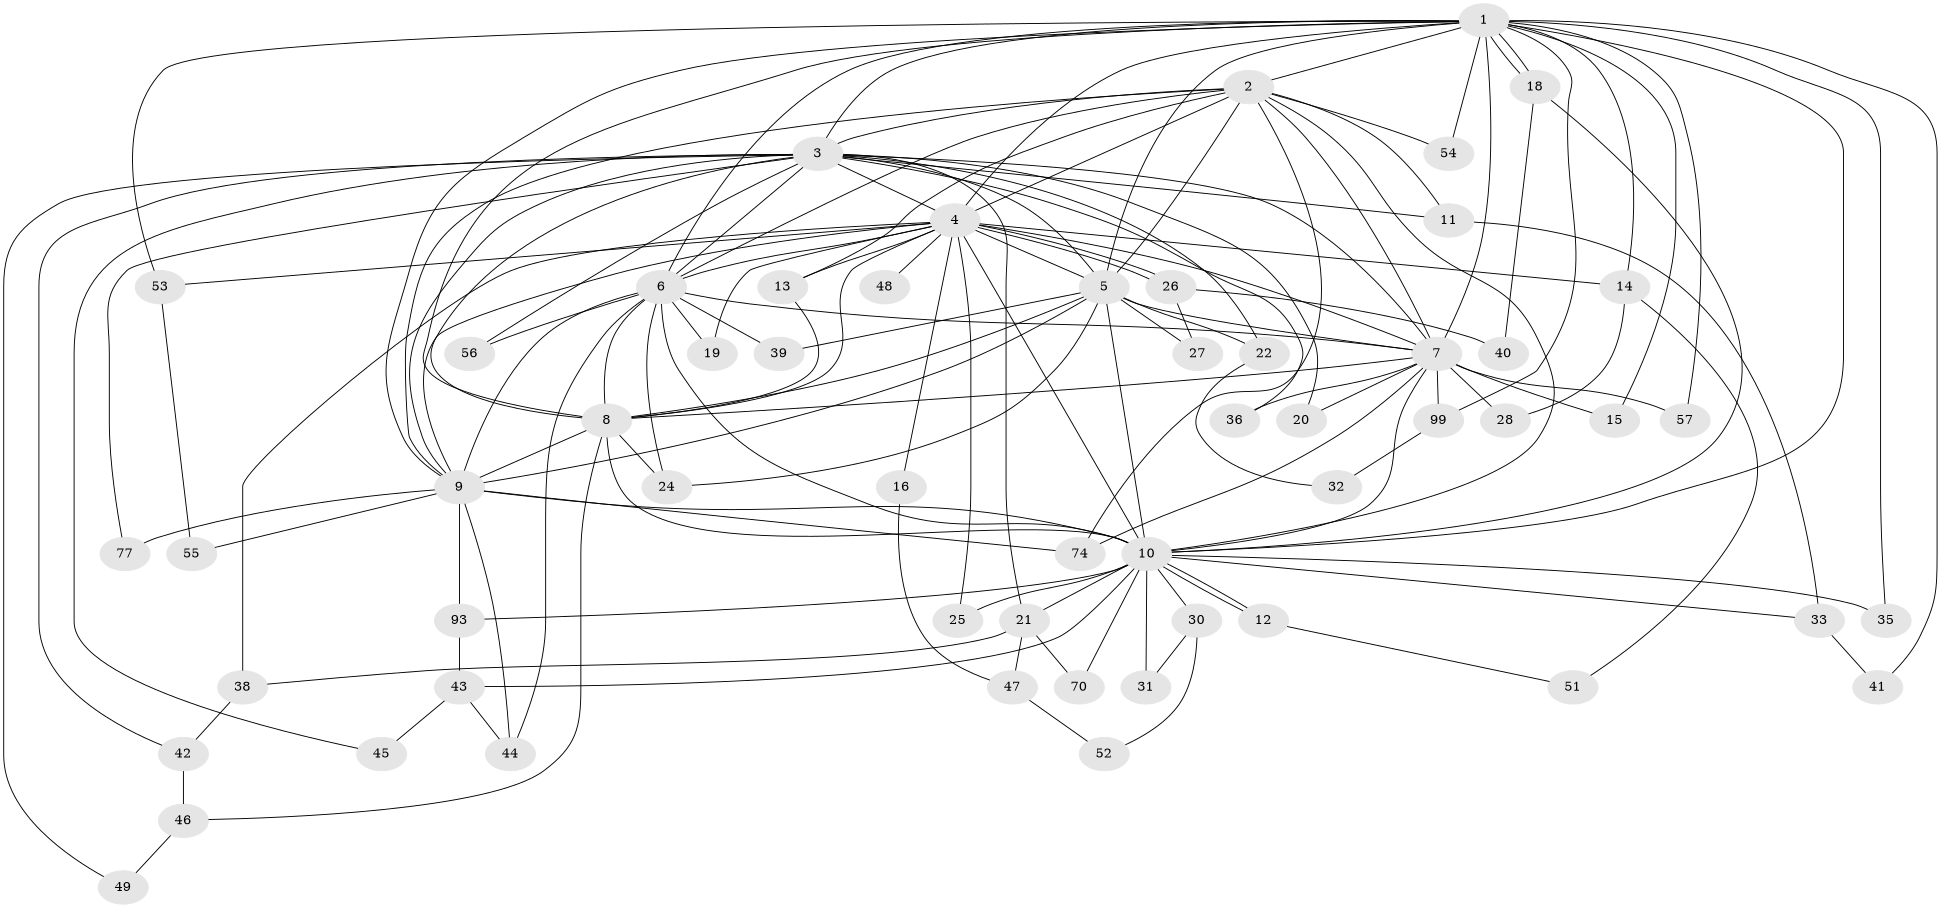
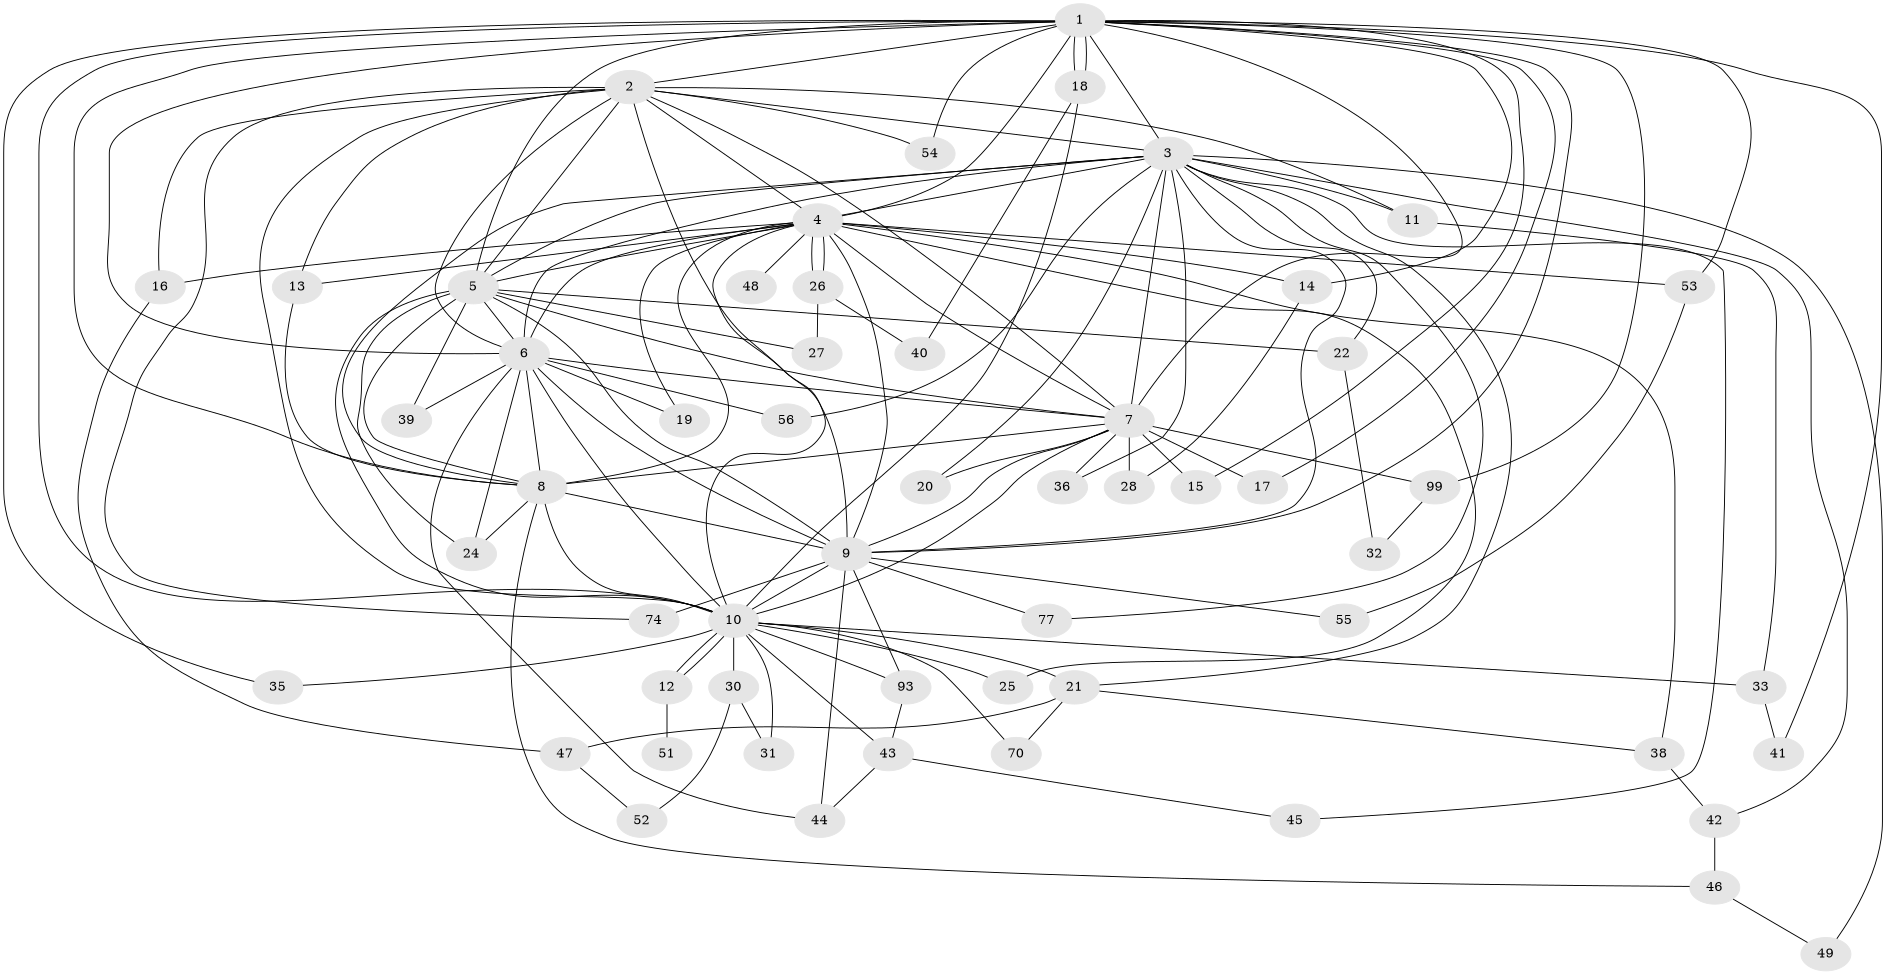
none -> (329, 110)
none -> (499, 321)
(1685, 421) -> (1263, 487)
(1271, 472) -> (985, 481)
(1752, 500) -> none
